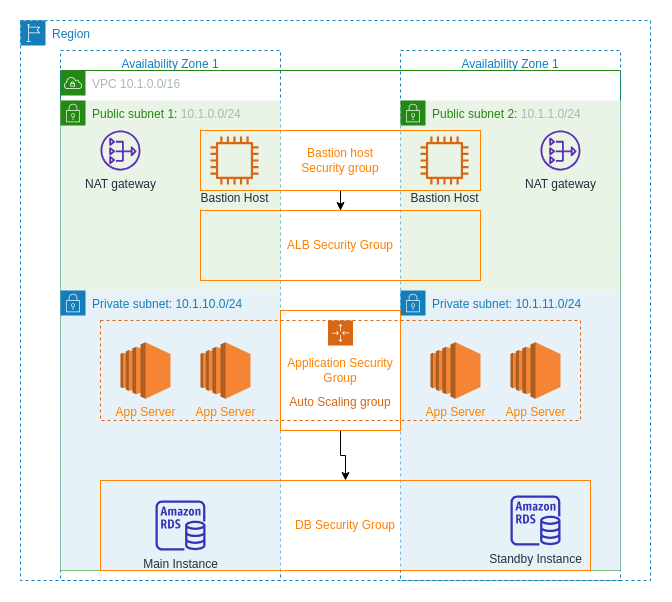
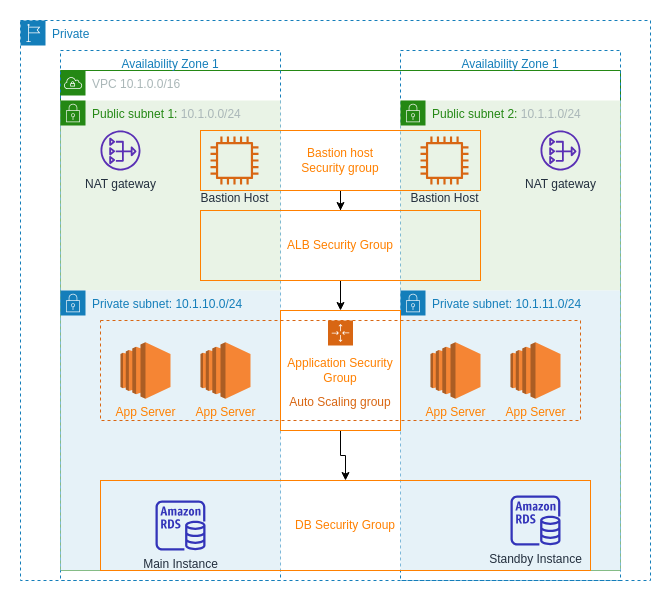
(71, 35) -> (74, 35)
none -> (341, 300)
